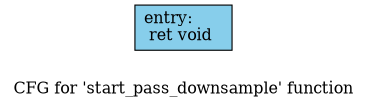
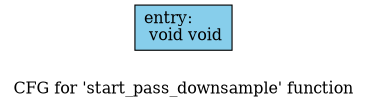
(178, 36) -> (183, 36)
